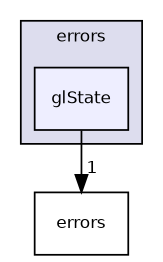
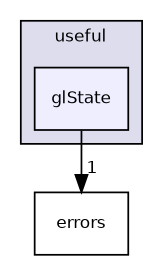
(81, 37) -> (81, 37)
